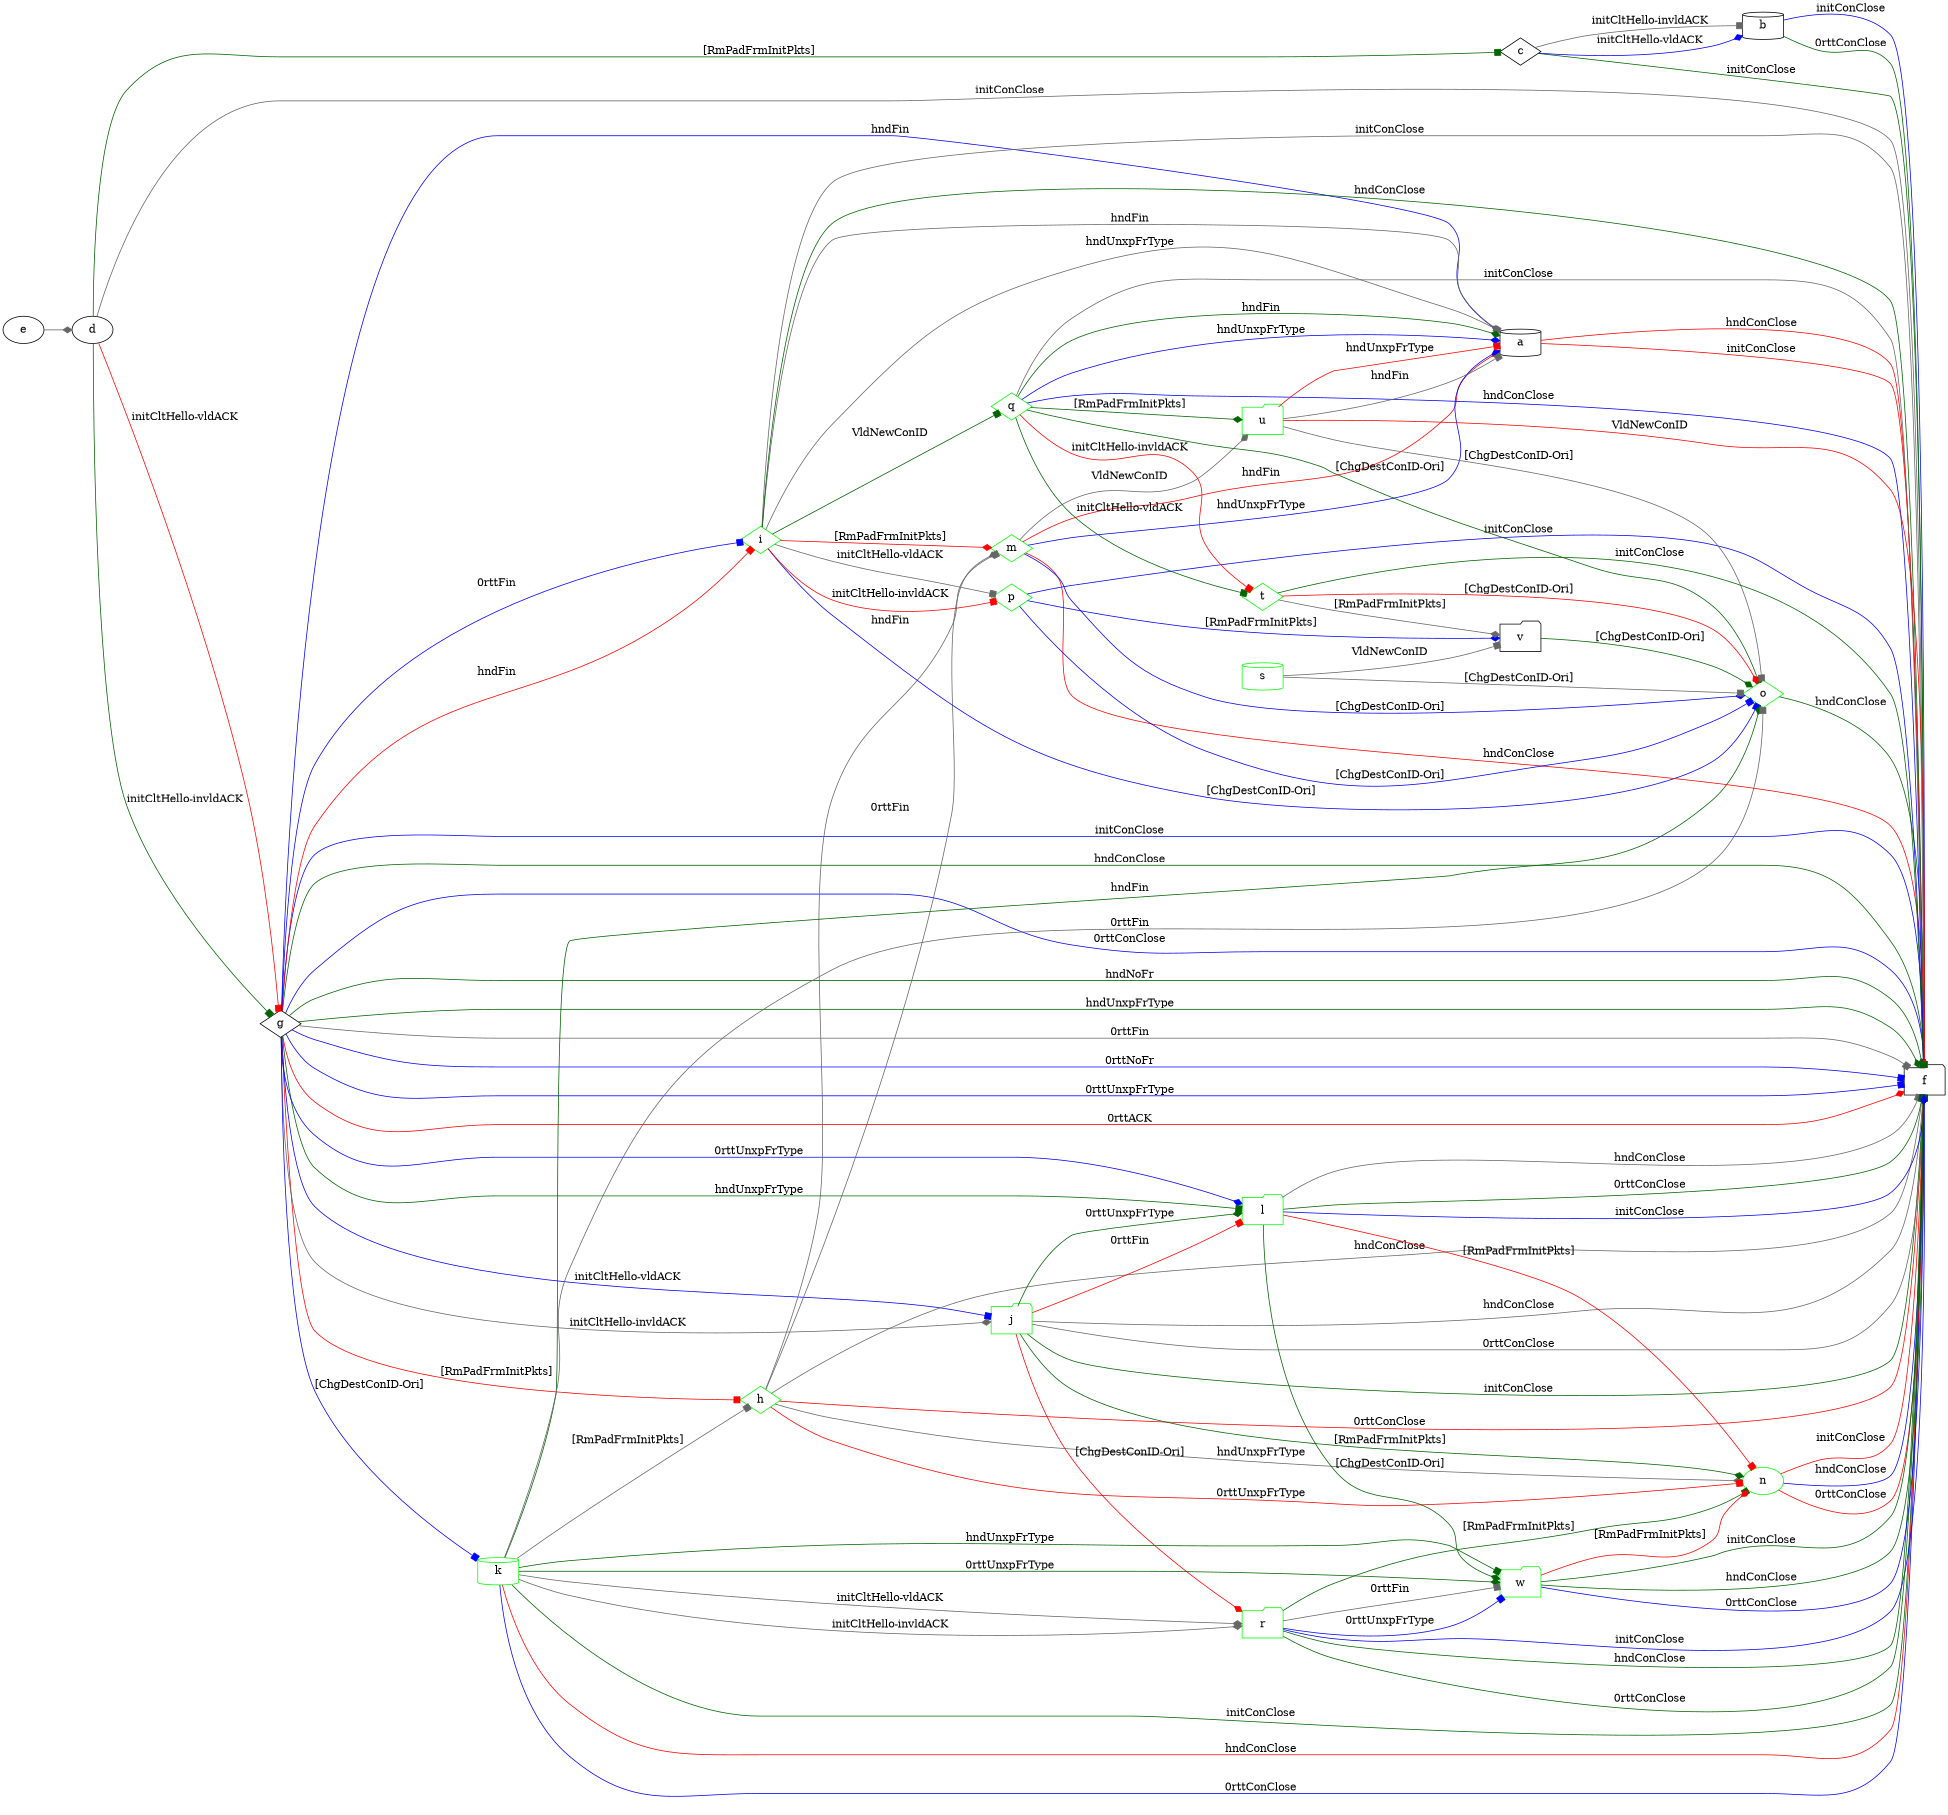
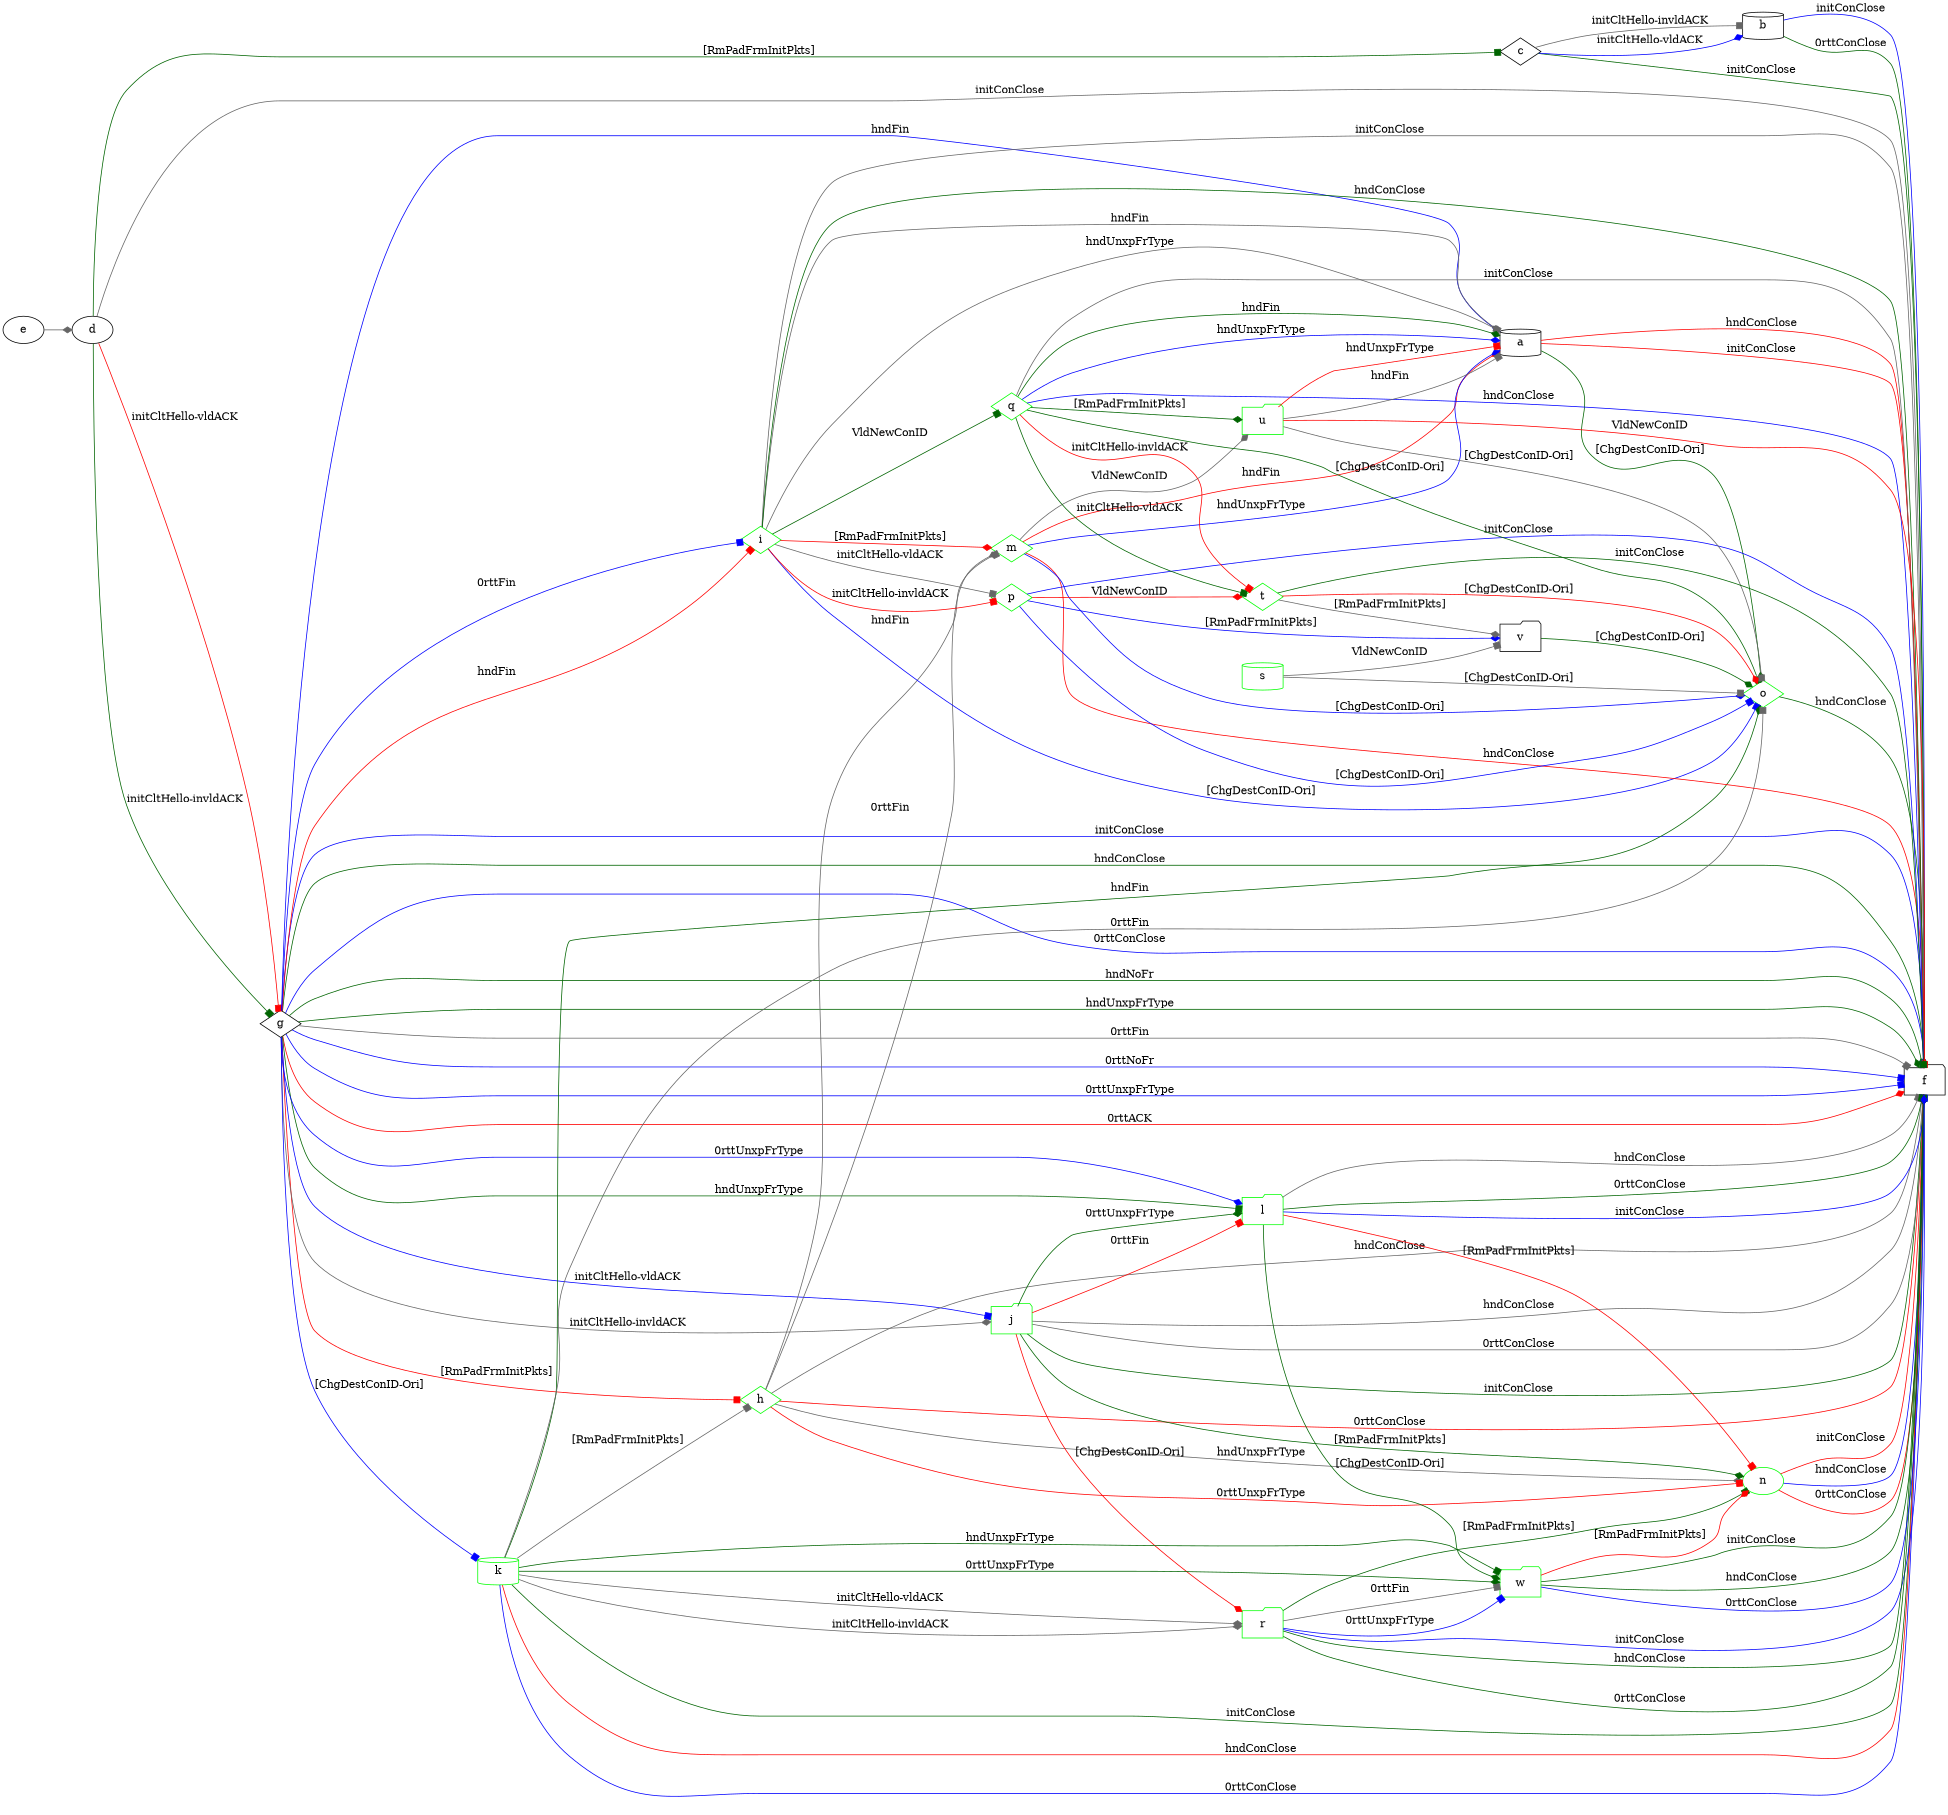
none -> (1690, 462)
none -> (1133, 597)
